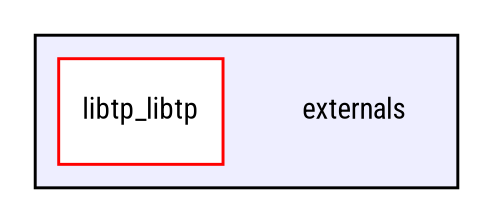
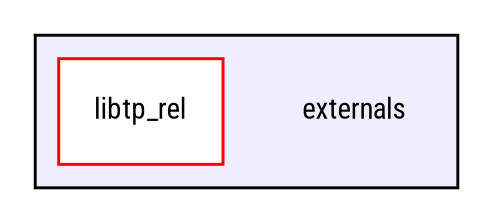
(141, 112) -> (141, 112)
